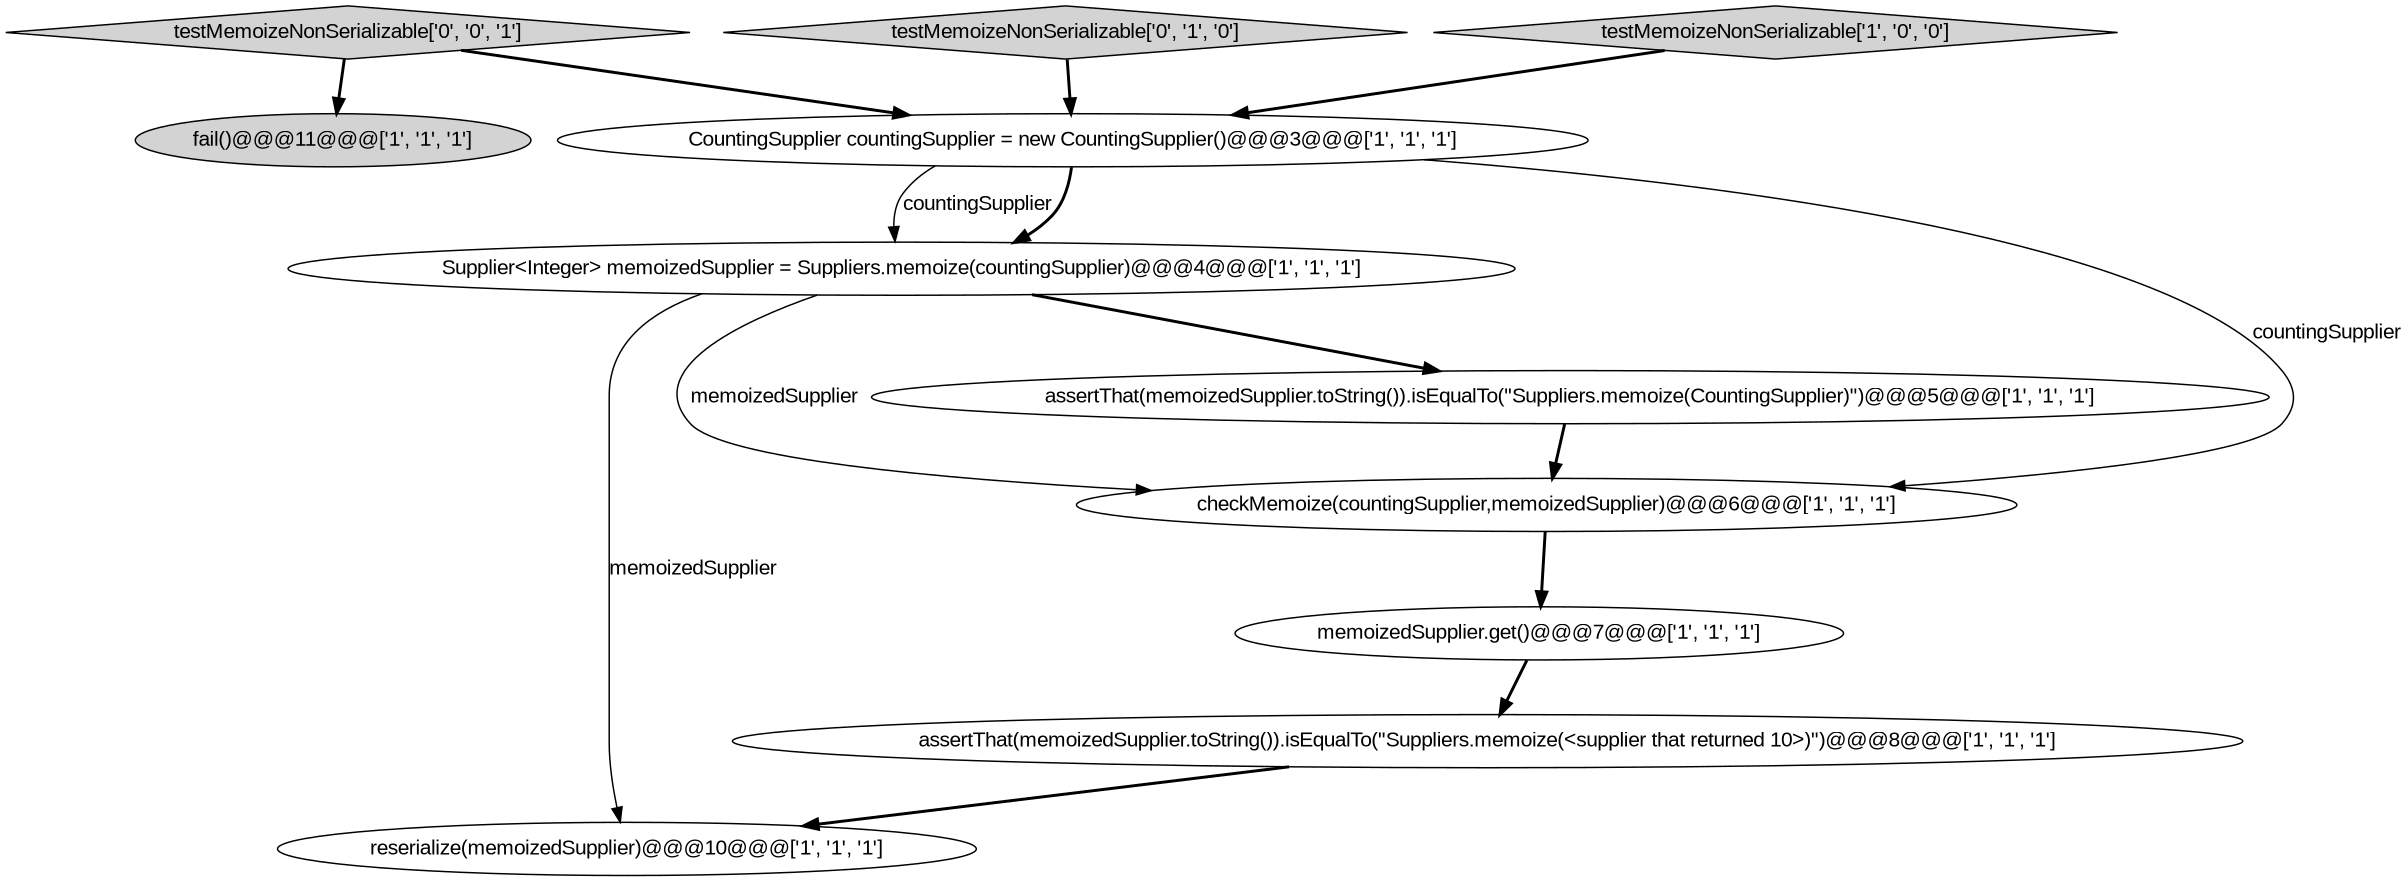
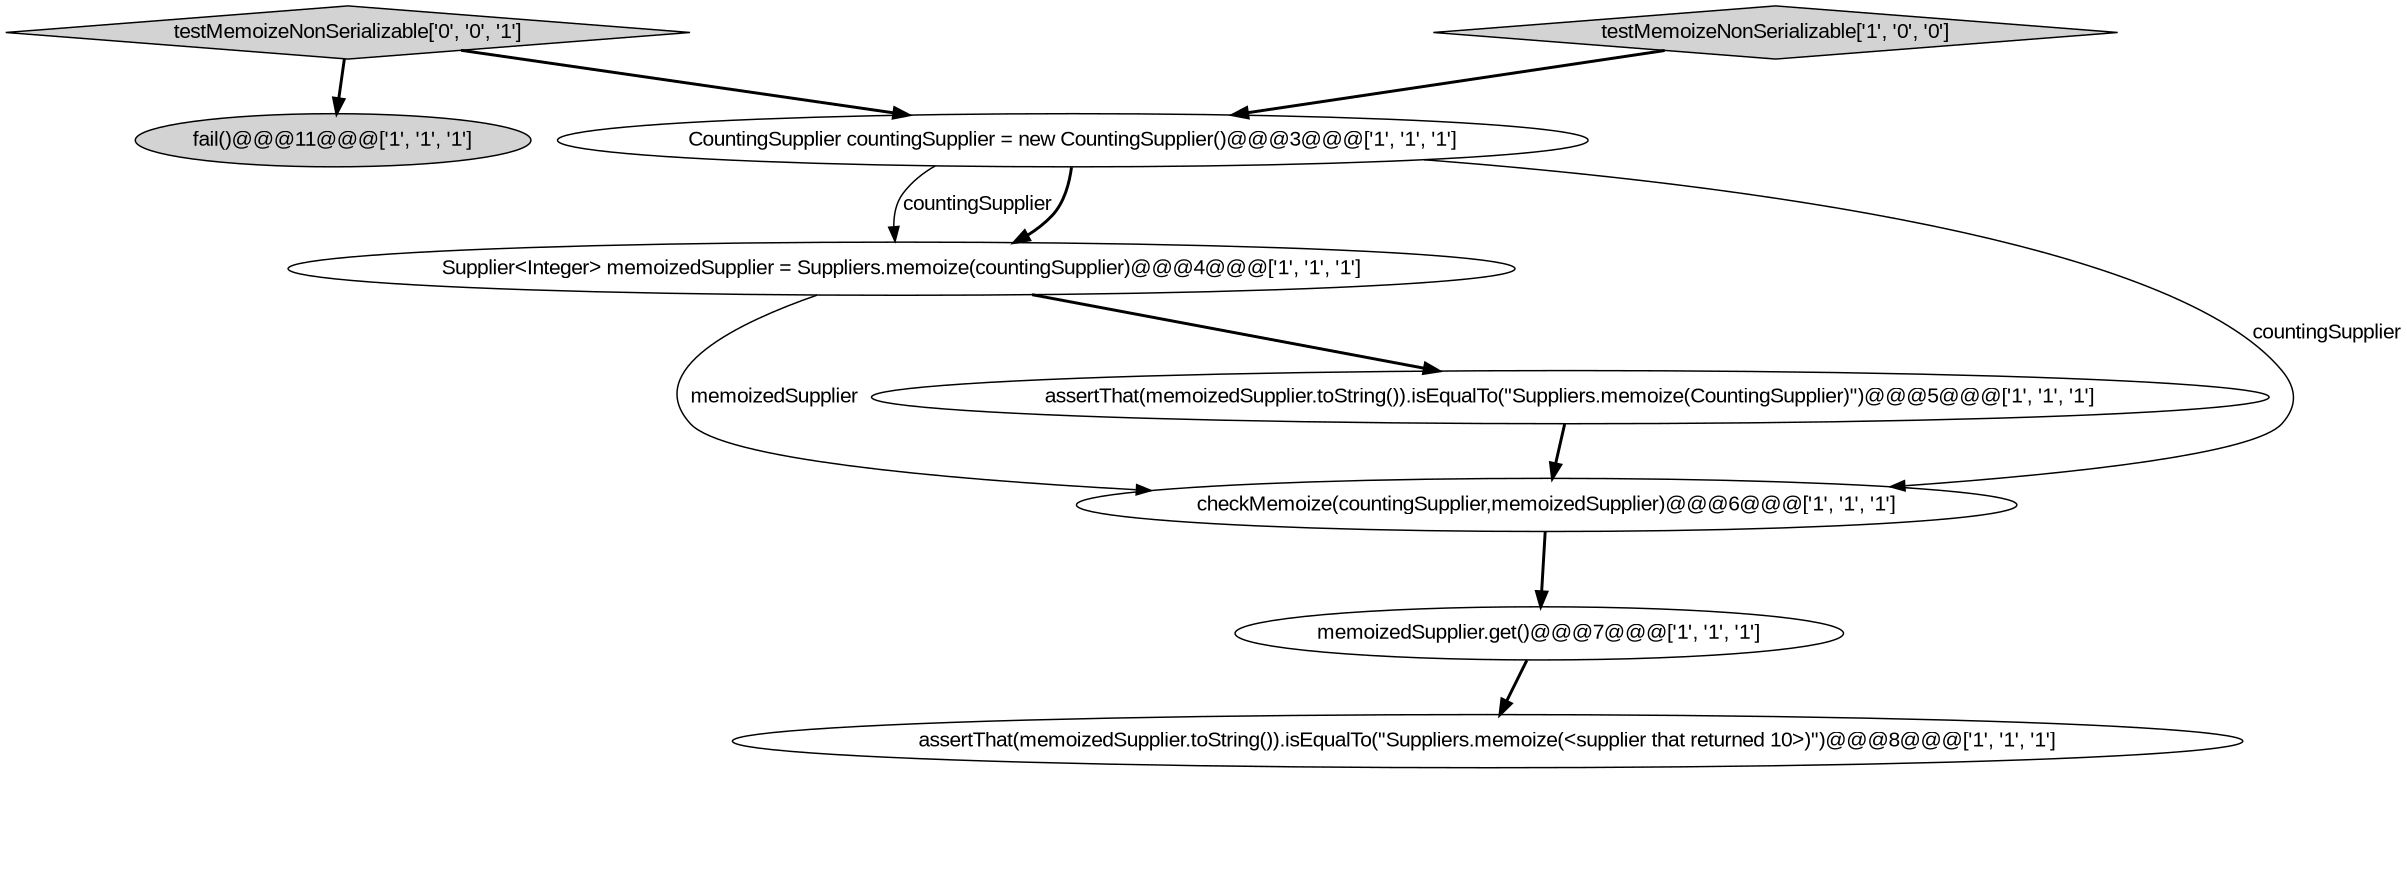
(1065, 32) -> none
(627, 849) -> none
